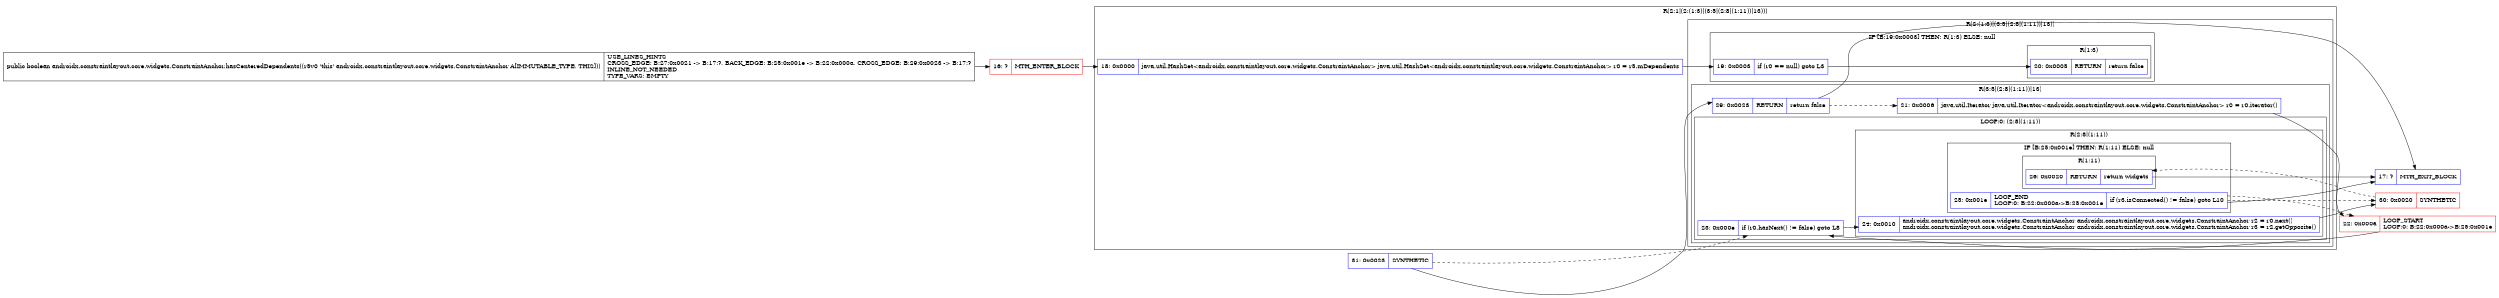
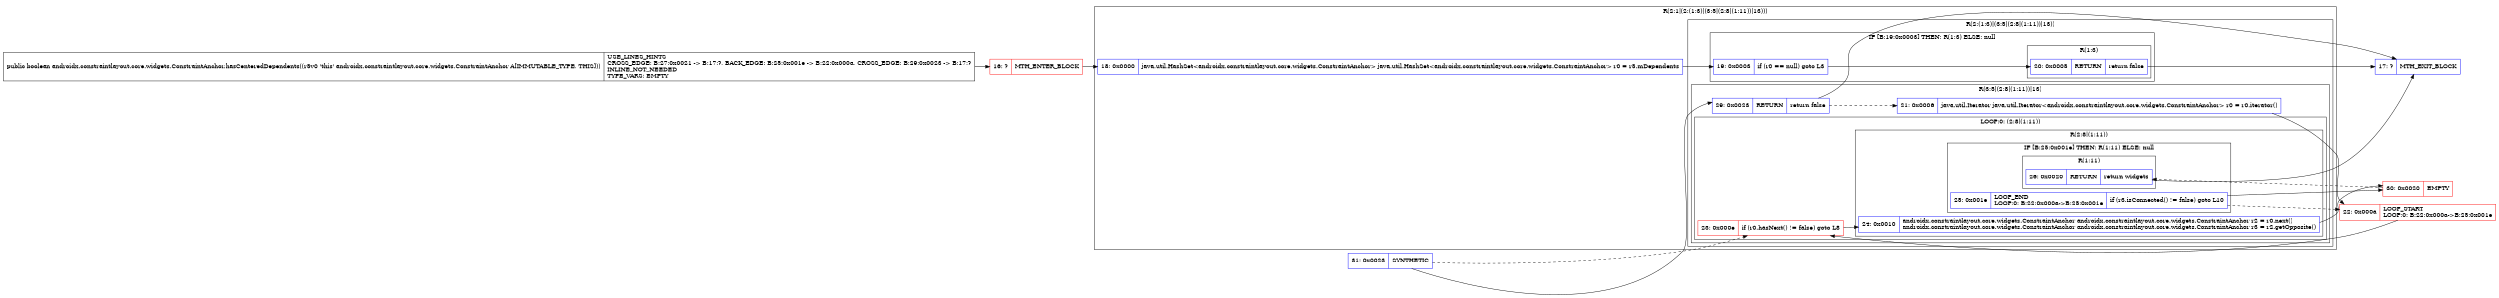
(2300, 196) -> (2259, 67)
(2303, 200) -> (2303, 193)
(2438, 200) -> (2438, 189)
(1771, 228) -> (1771, 228)
